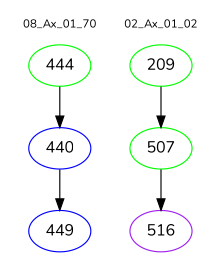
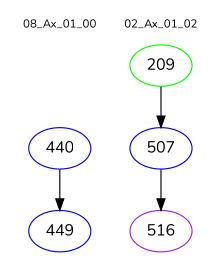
(60, 25) -> (60, 25)
(60, 66) -> none
(161, 148) -> (161, 148)
